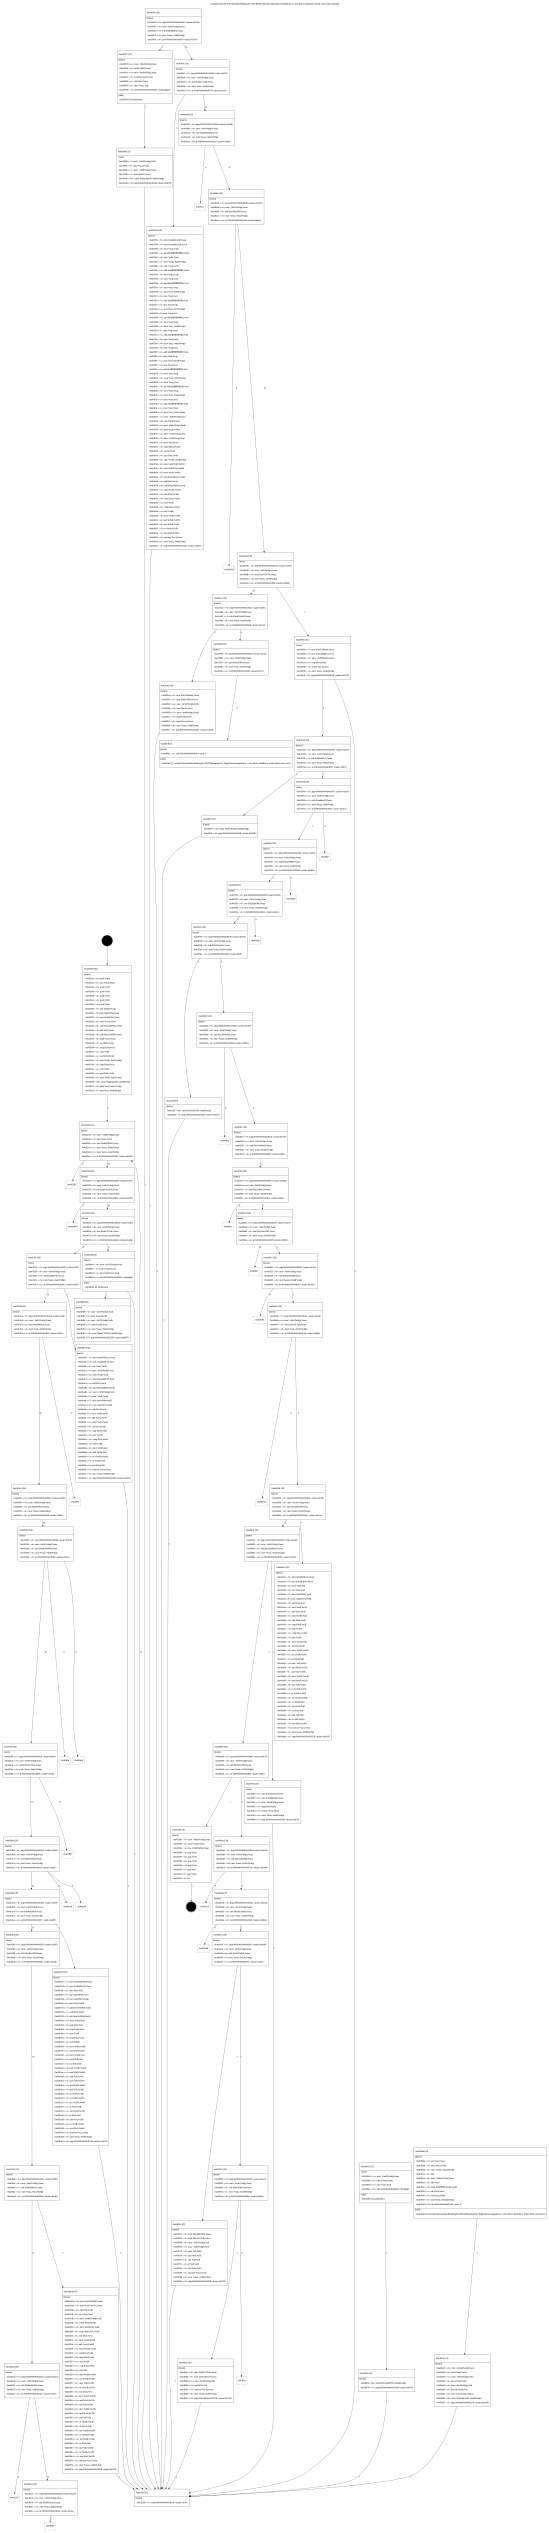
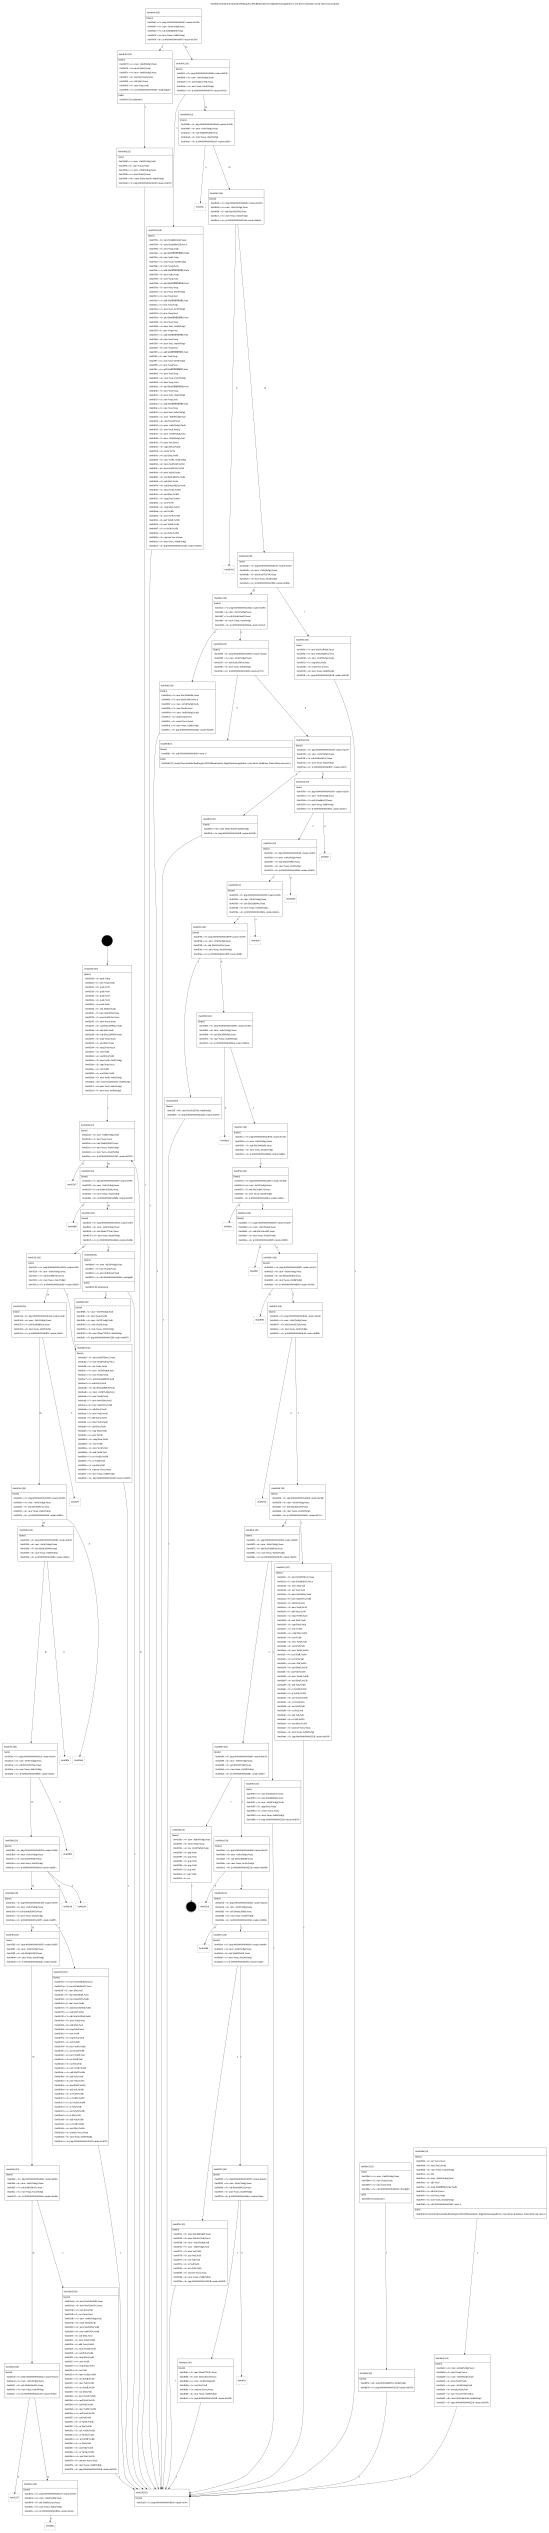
(323, 707) -> (281, 705)
(74, 1658) -> (98, 1634)
none -> (303, 2155)
